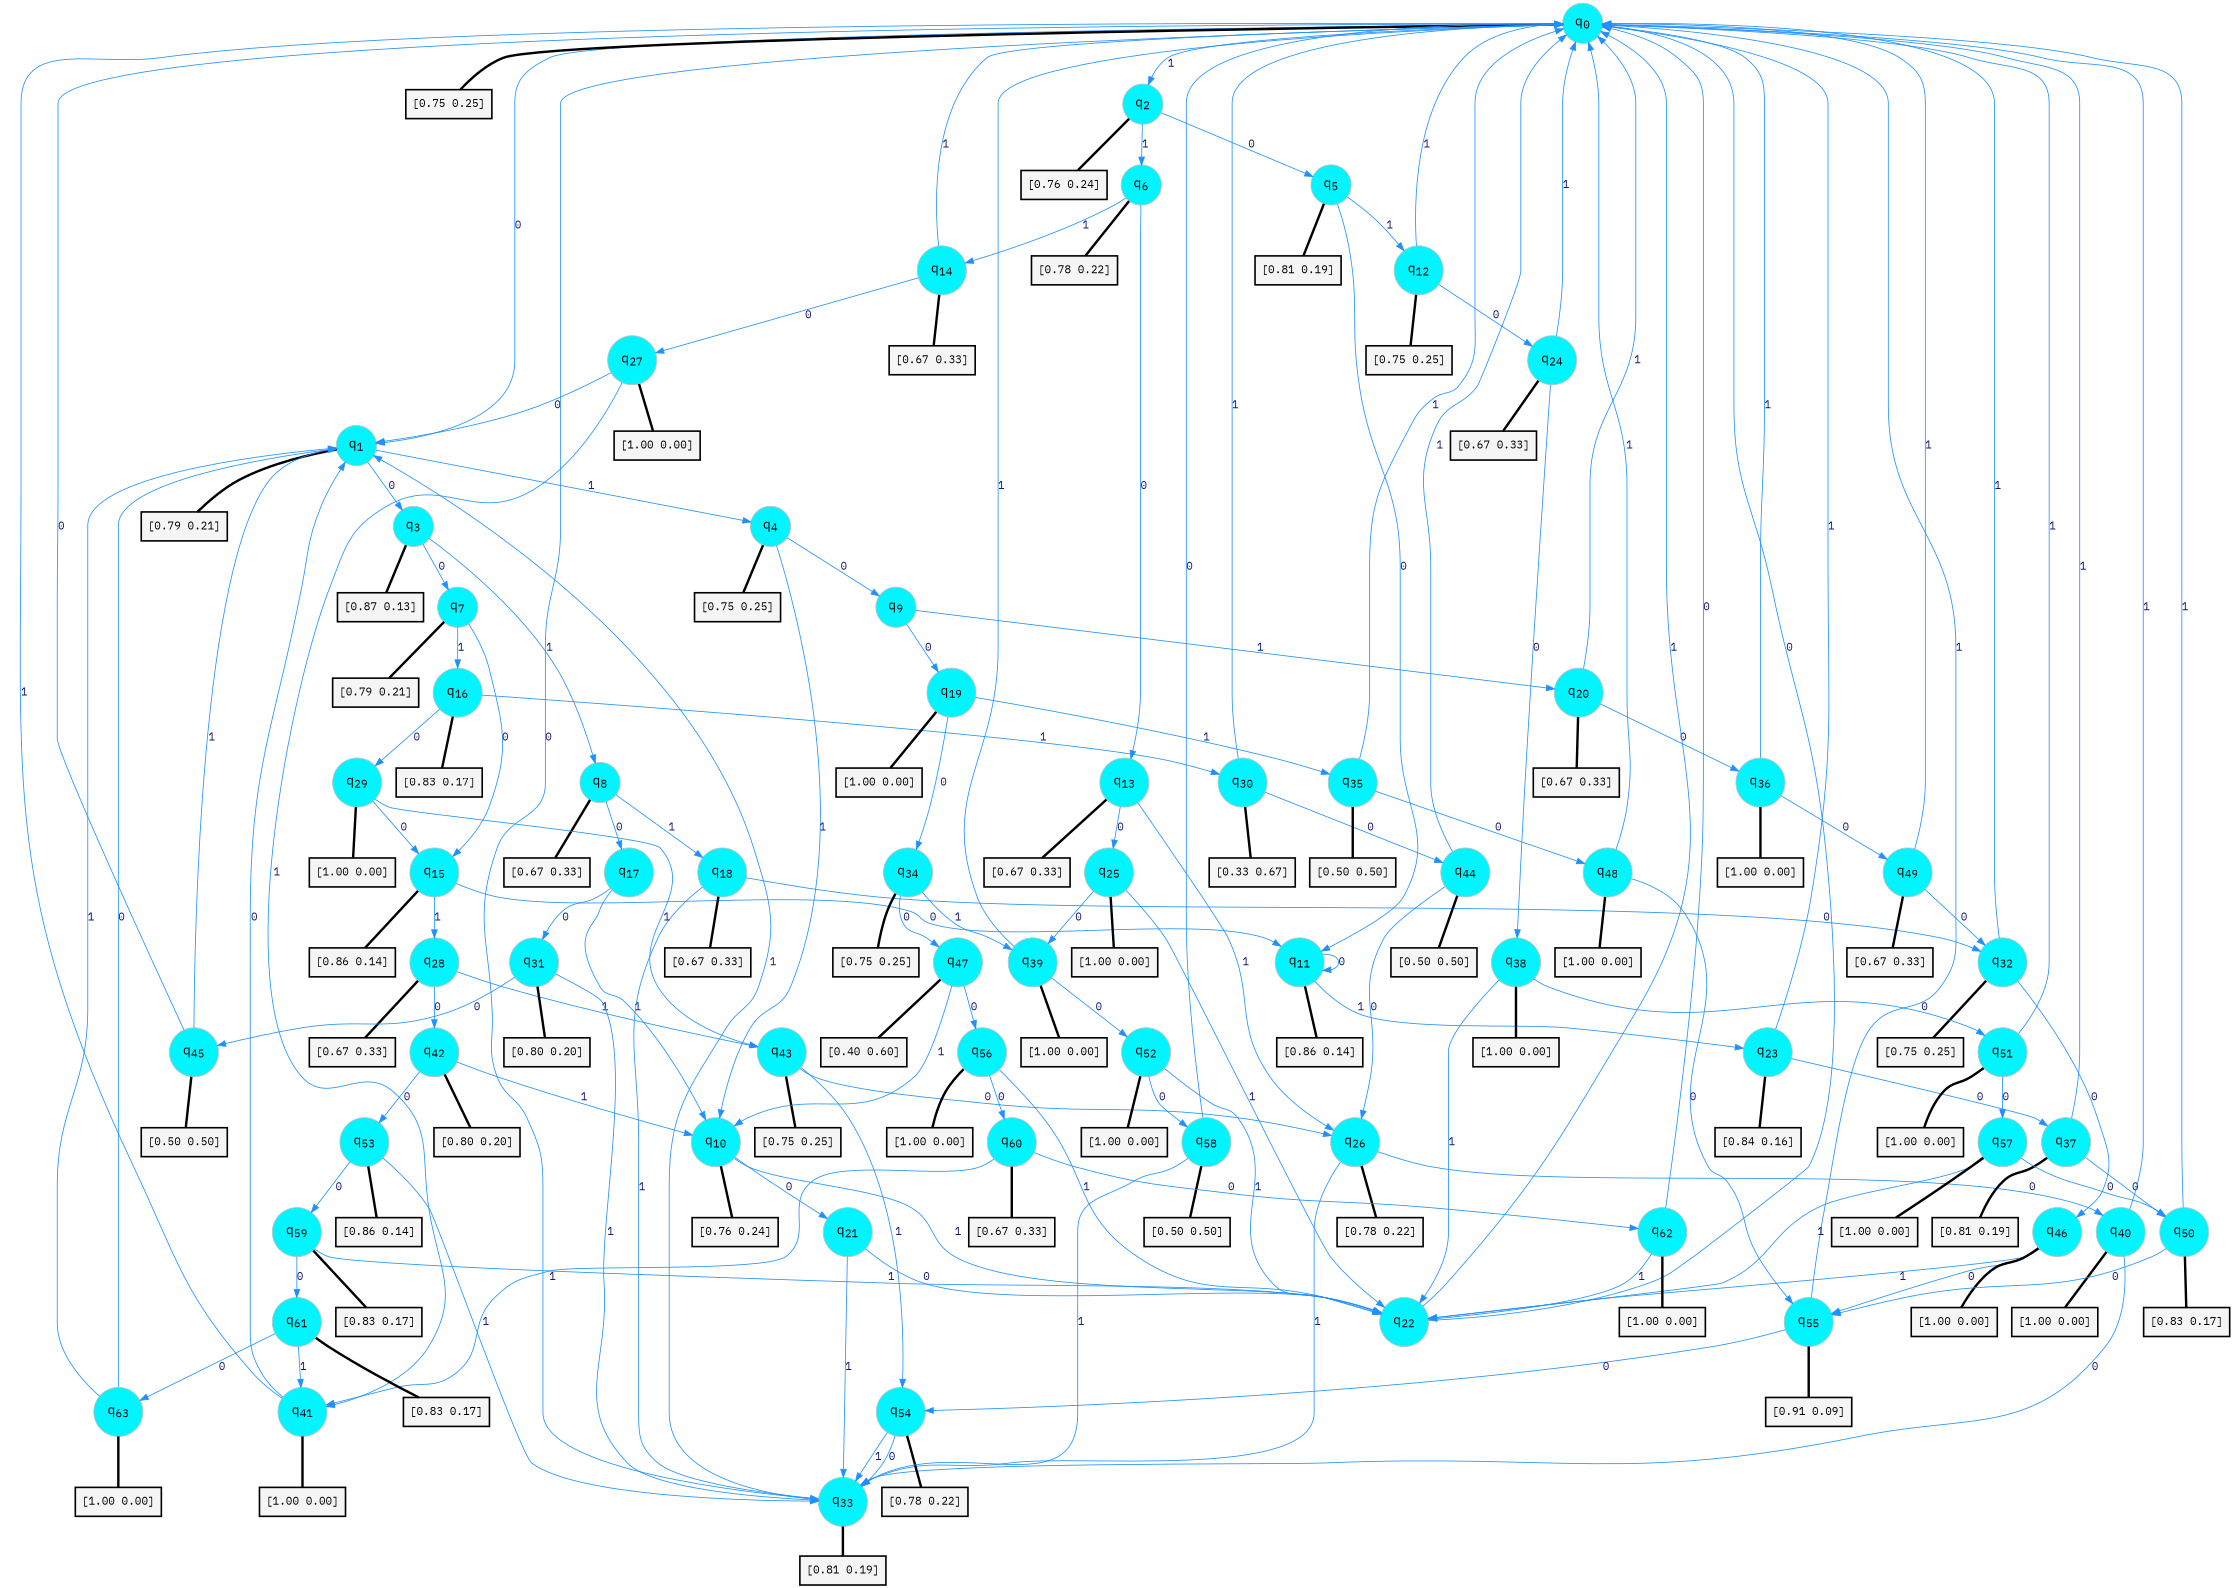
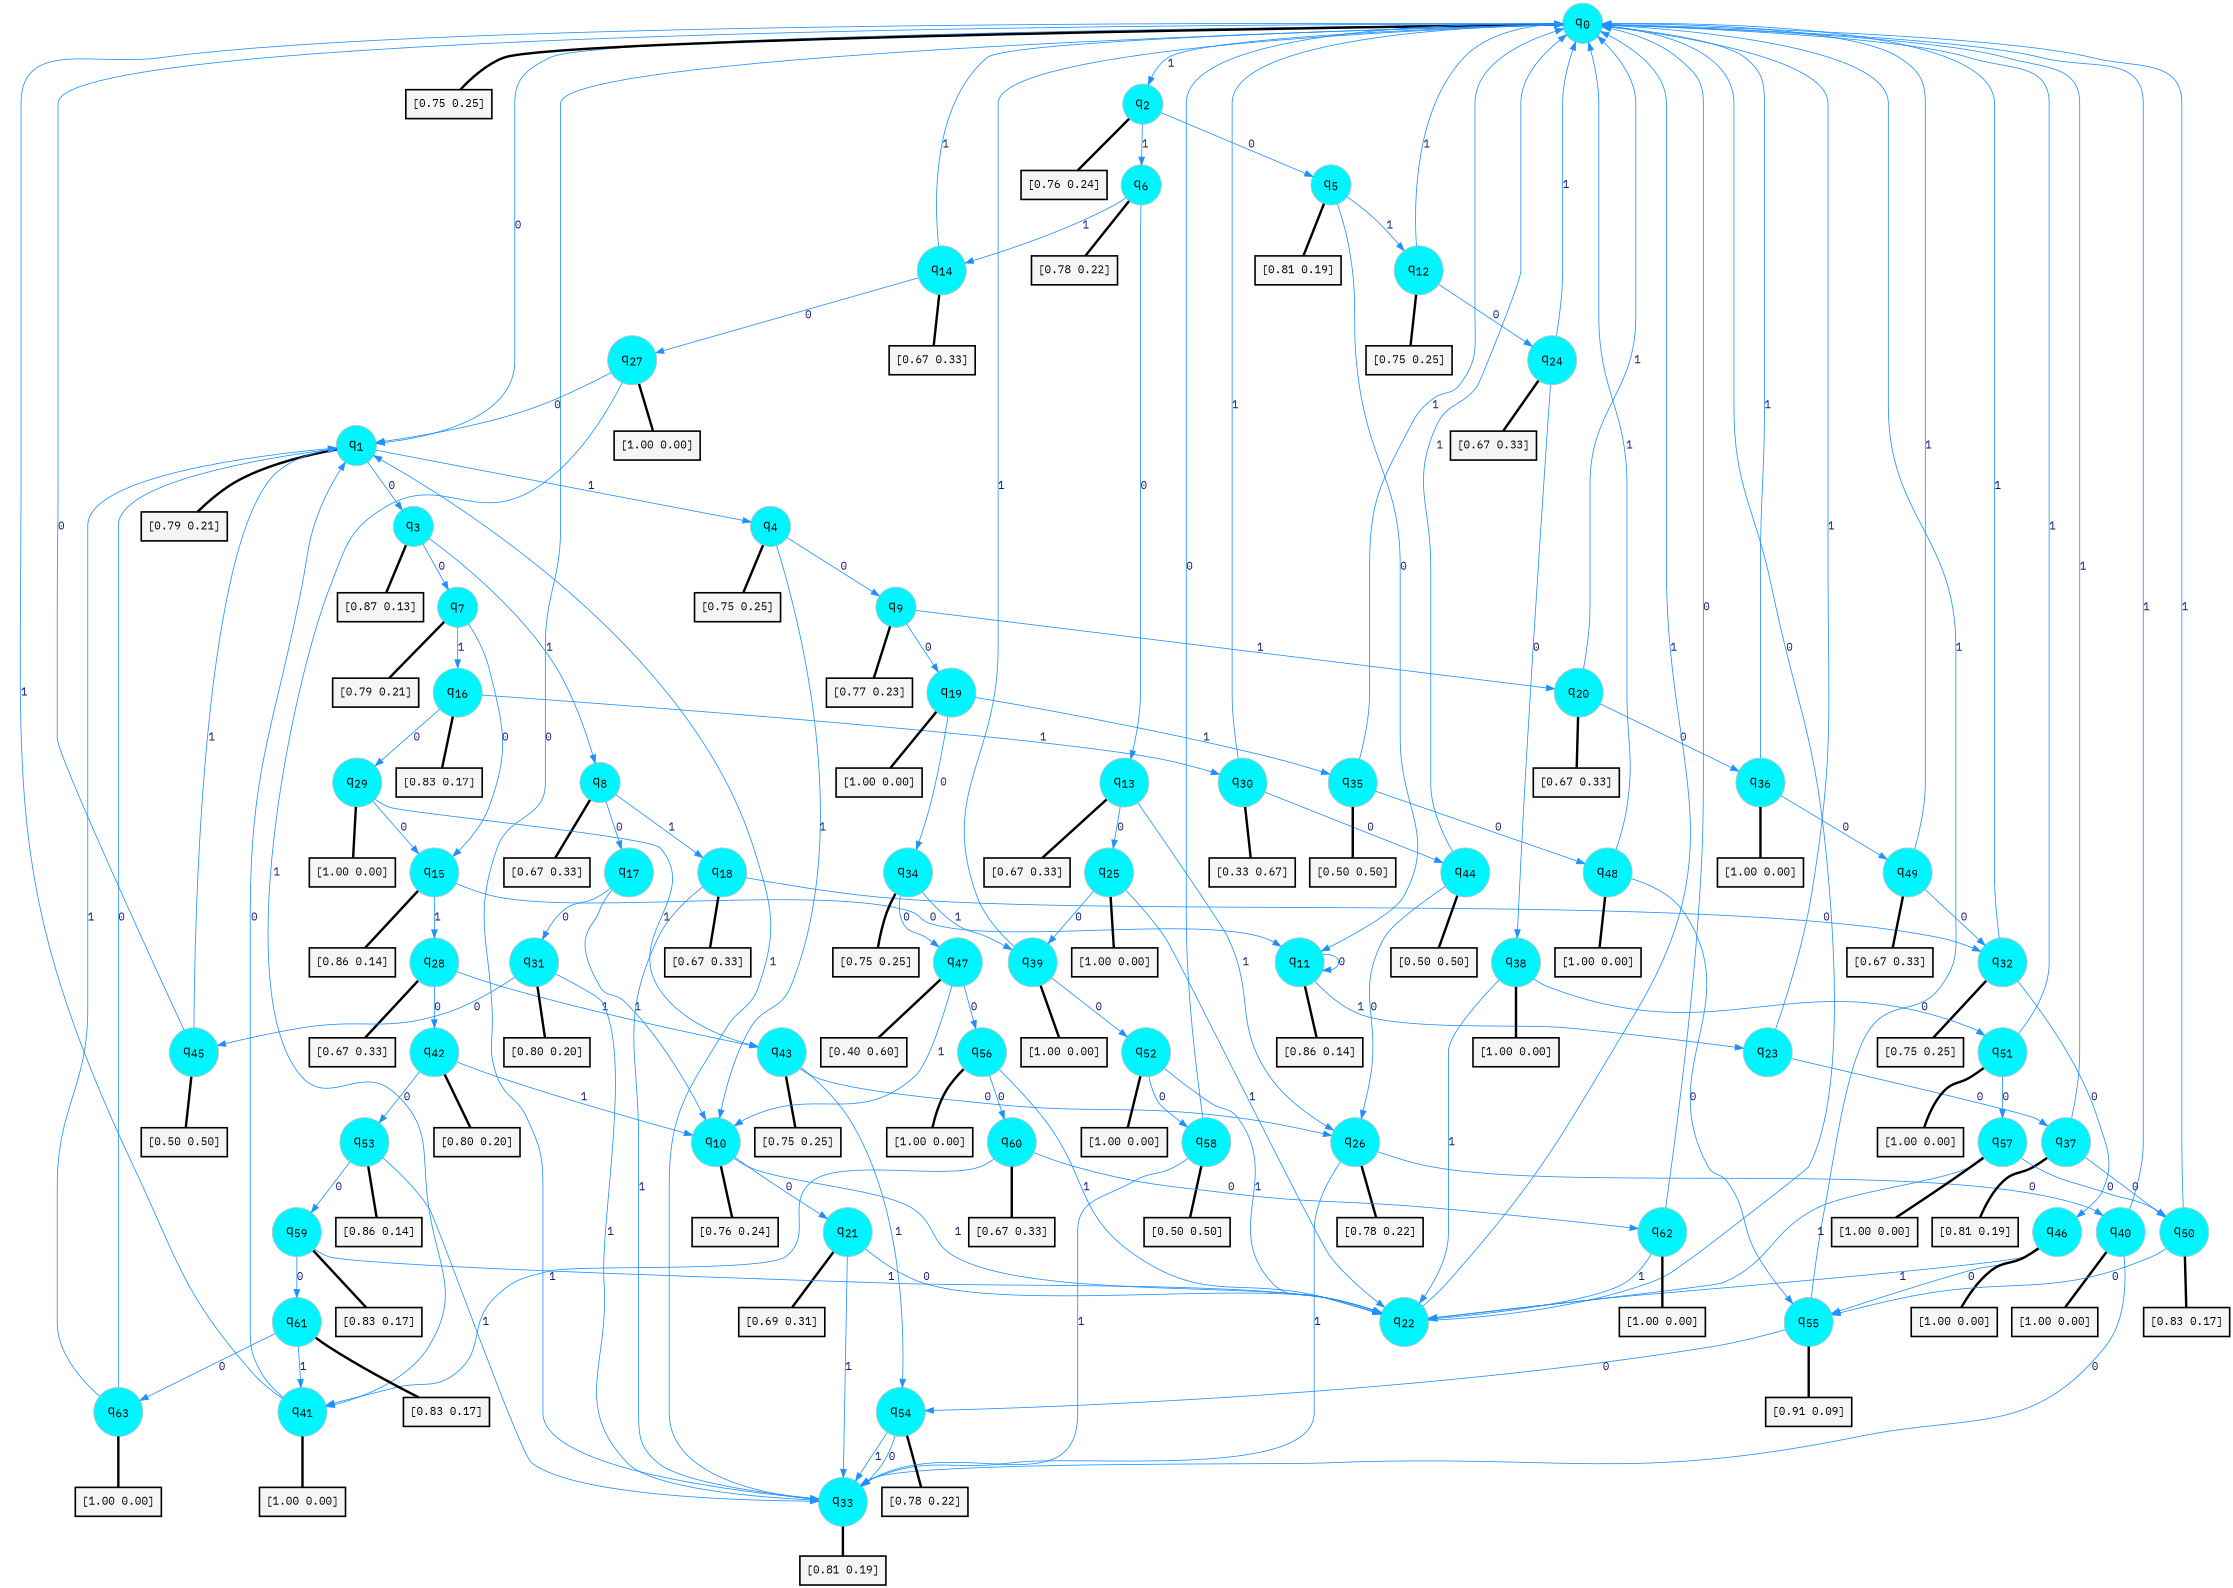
none -> (869, 693)
(1758, 1142) -> none
none -> (782, 1322)
